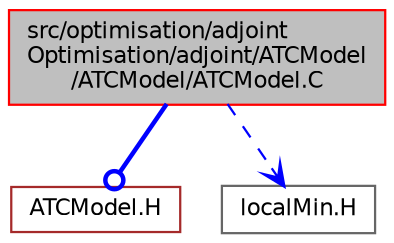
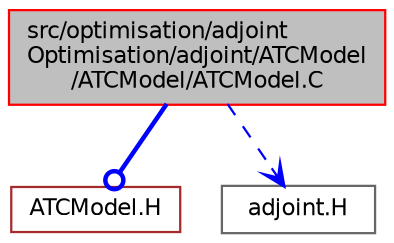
(298, 210) -> (298, 210)
